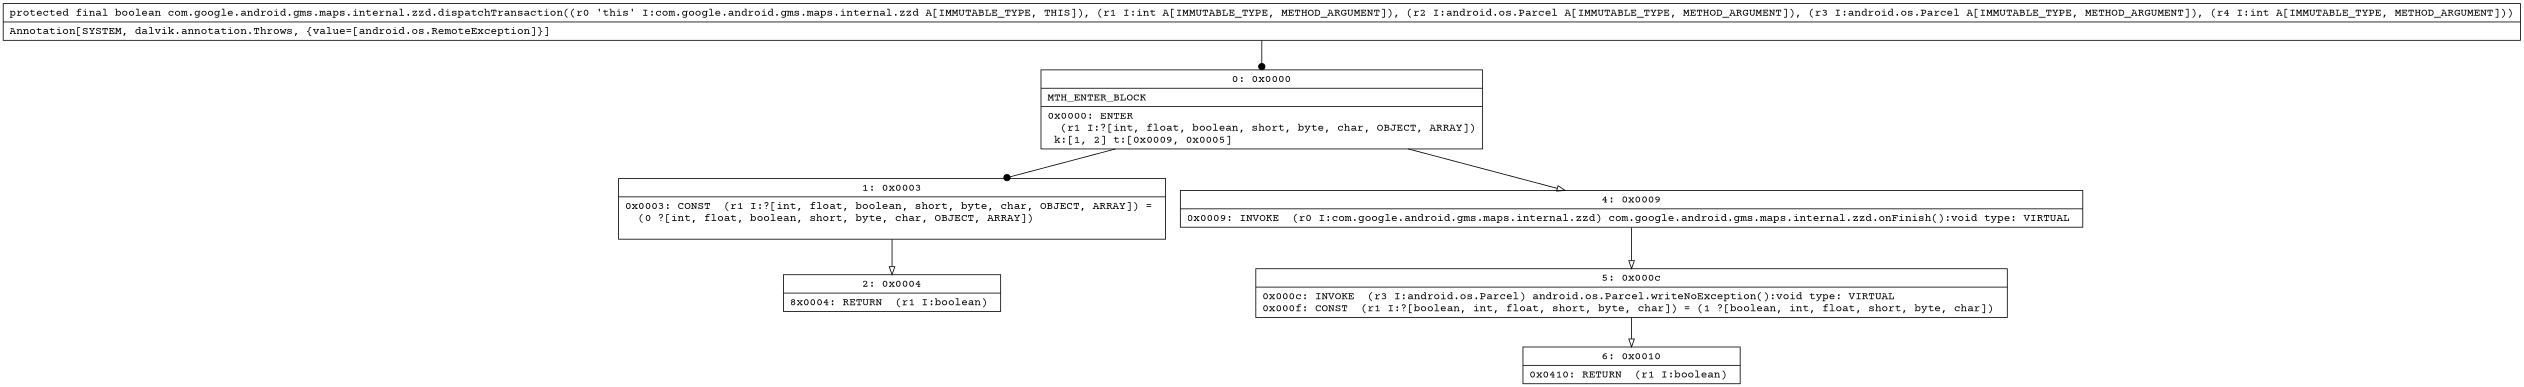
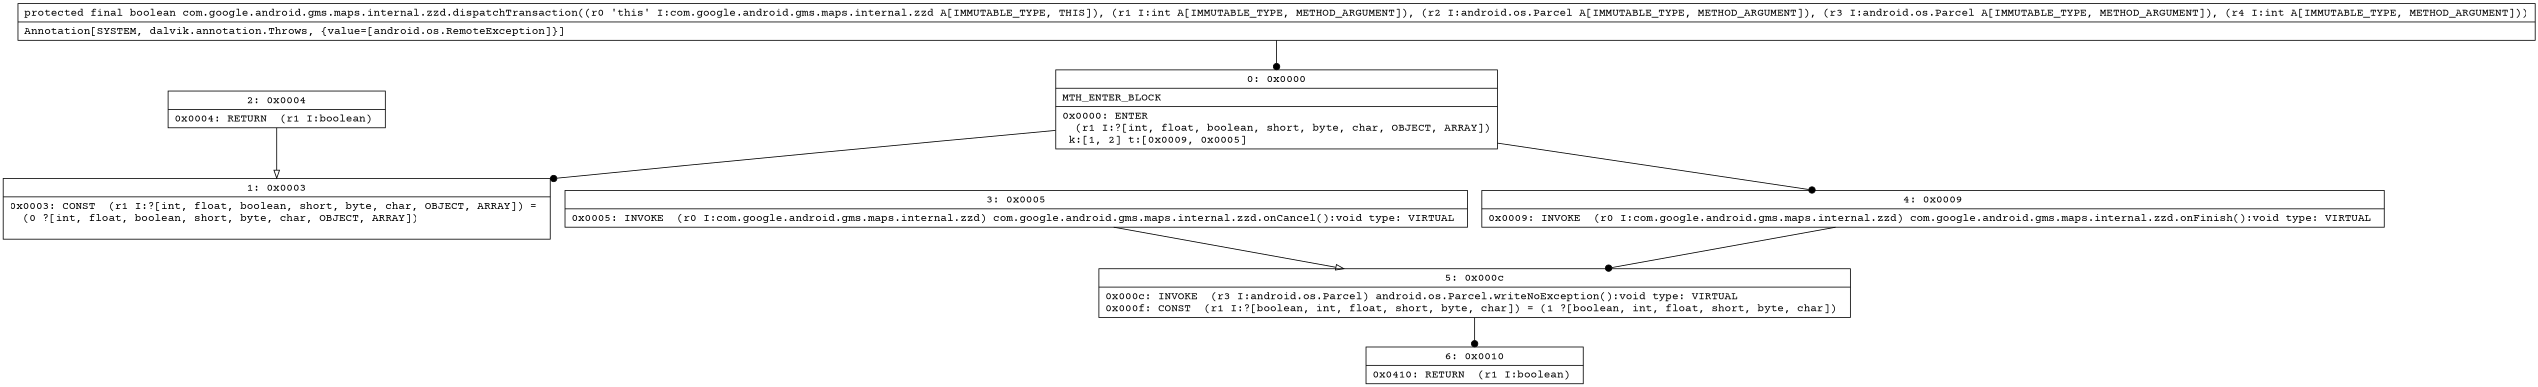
(1483, 169) -> (1653, 166)
none -> (1016, 209)
(1632, 244) -> (1724, 247)
(892, 253) -> (277, 149)
(892, 302) -> (277, 118)
(1632, 328) -> (1475, 329)
